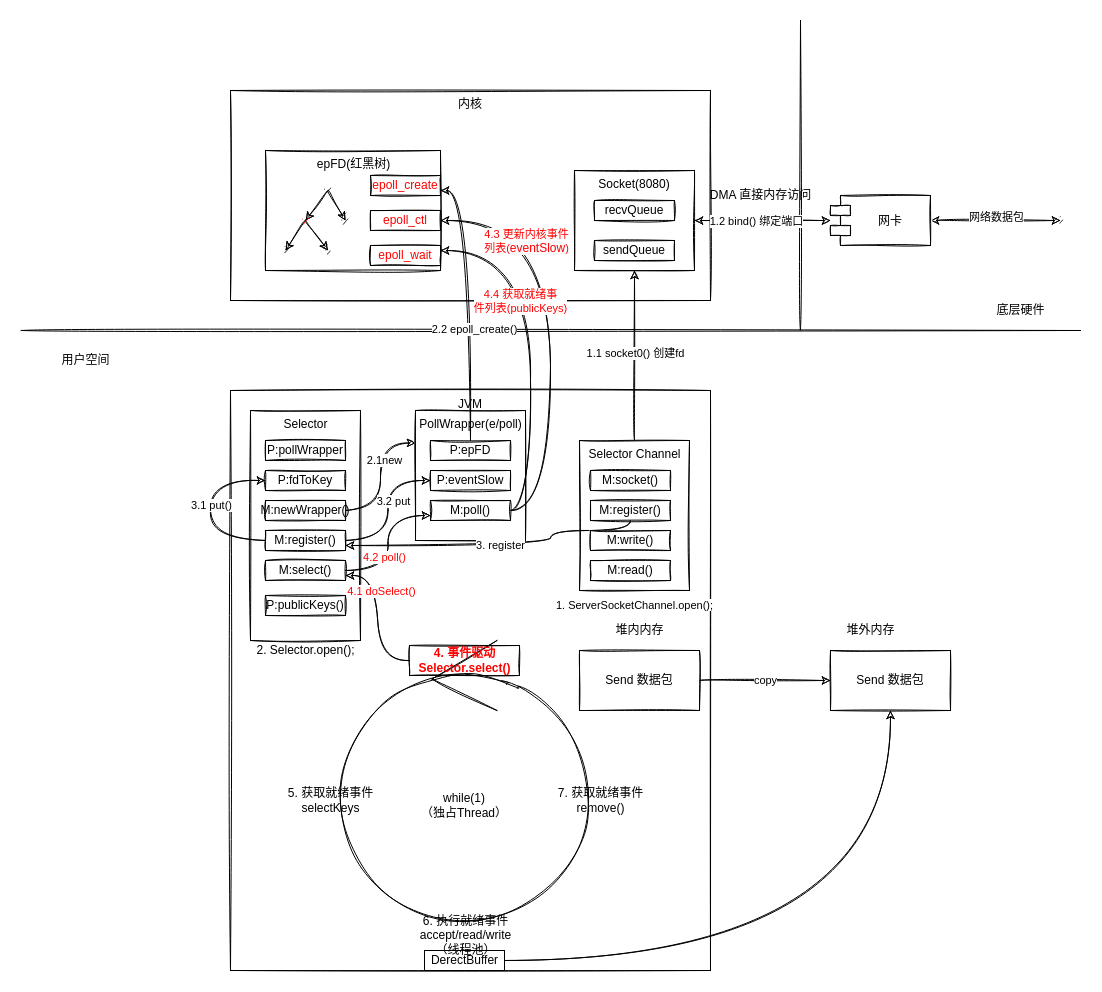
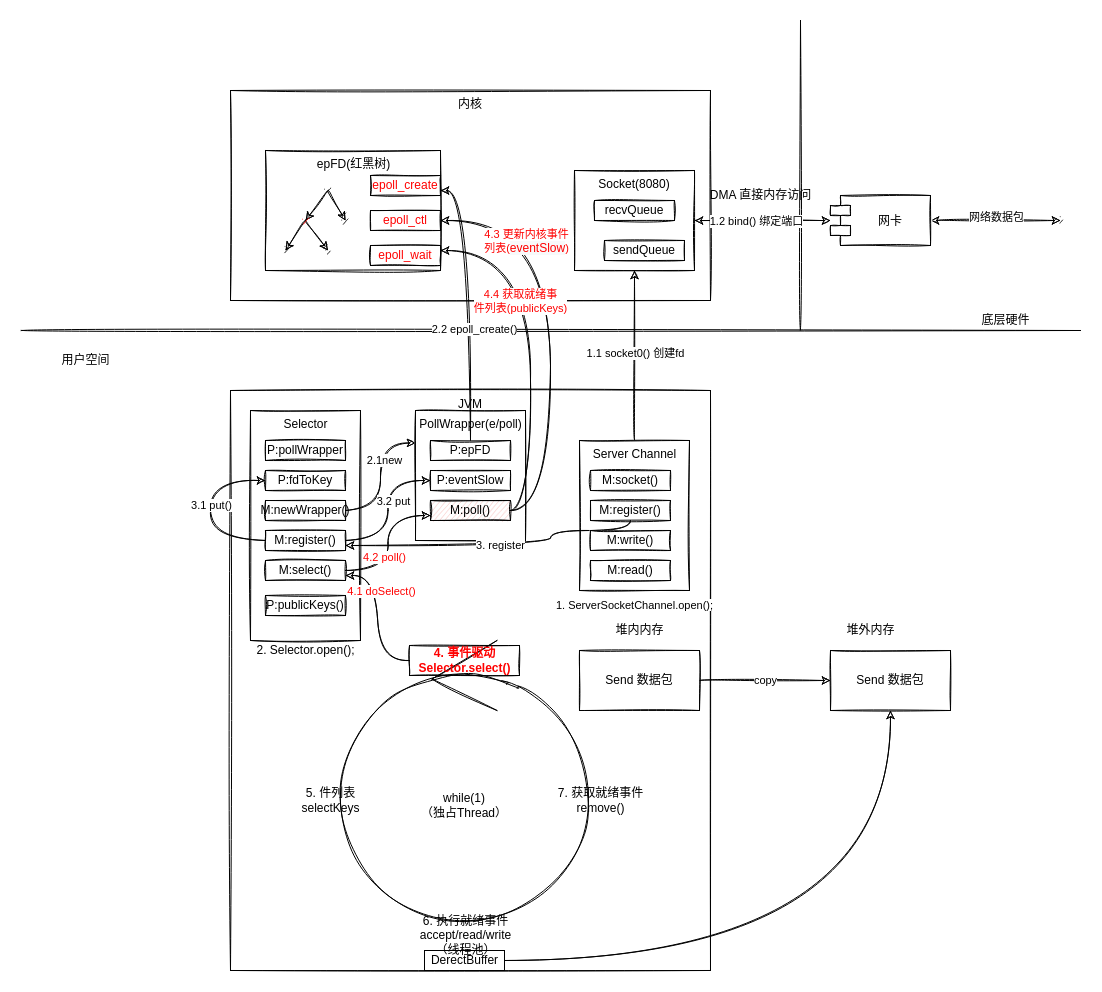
(635, 251) -> (645, 251)
(1021, 311) -> (1006, 321)
(635, 455) -> (635, 455)
(471, 511) -> (471, 511)
(331, 801) -> (331, 801)
